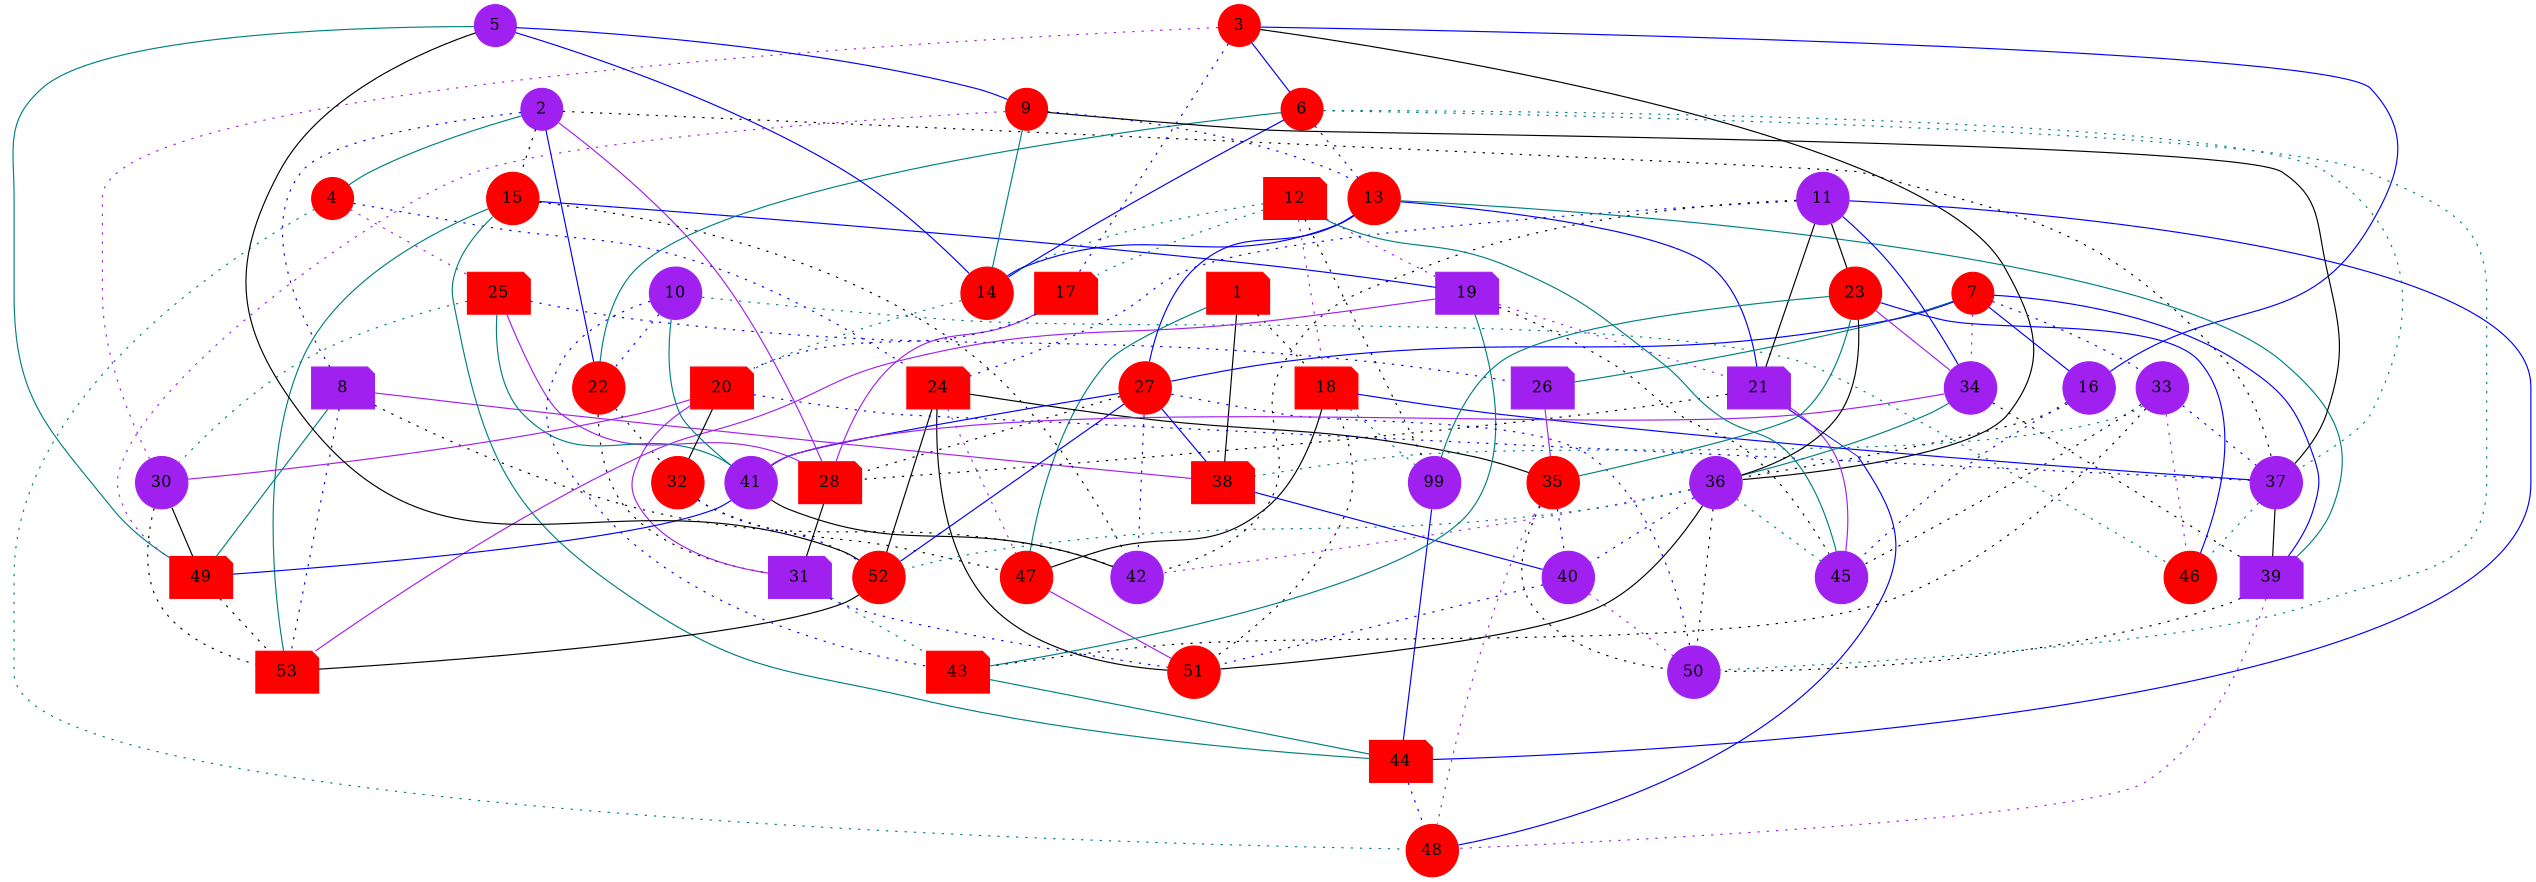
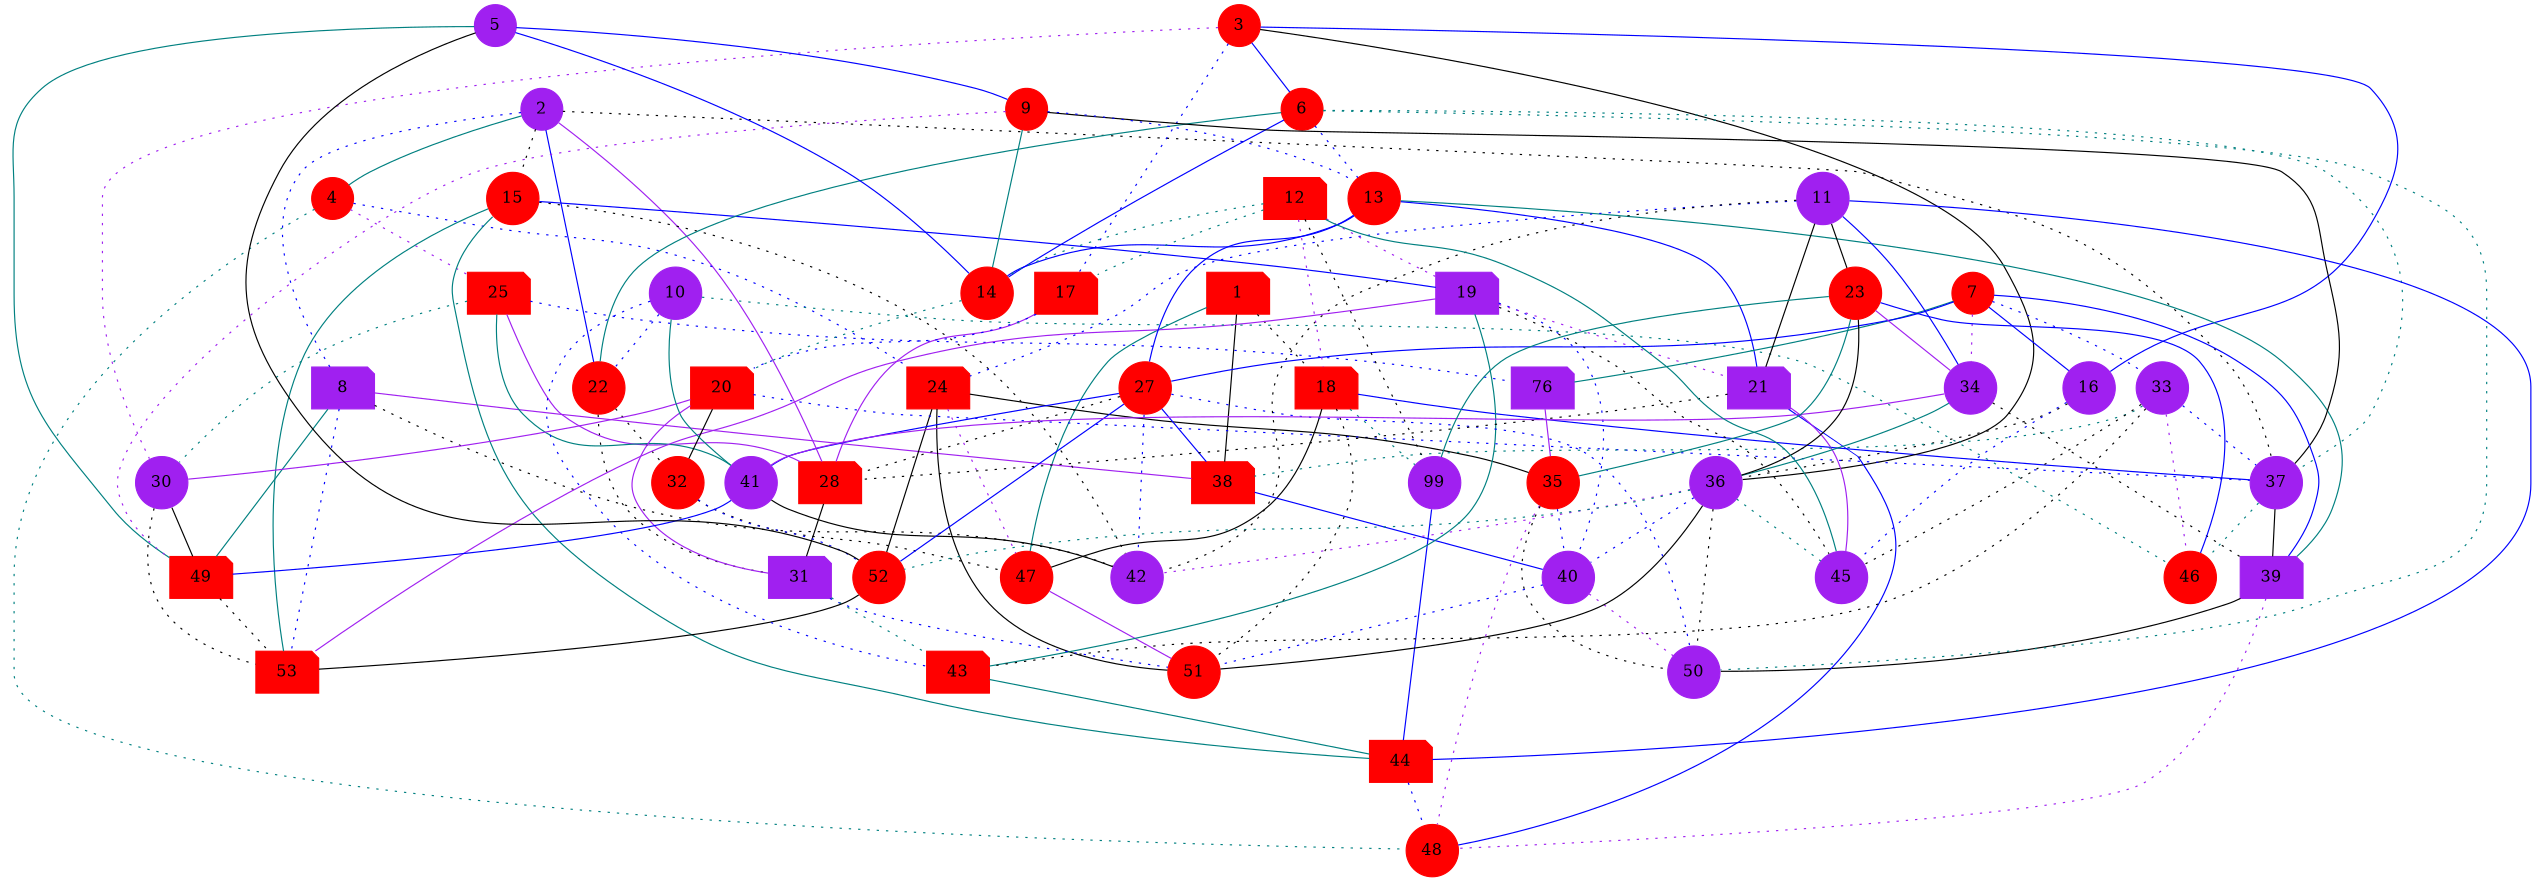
(1543, 388) -> (1543, 388)
none -> (1600, 405)
(1984, 655) -> (1984, 655)
